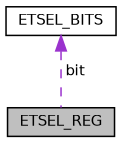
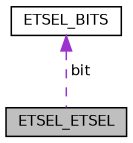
(61, 122) -> (66, 122)
